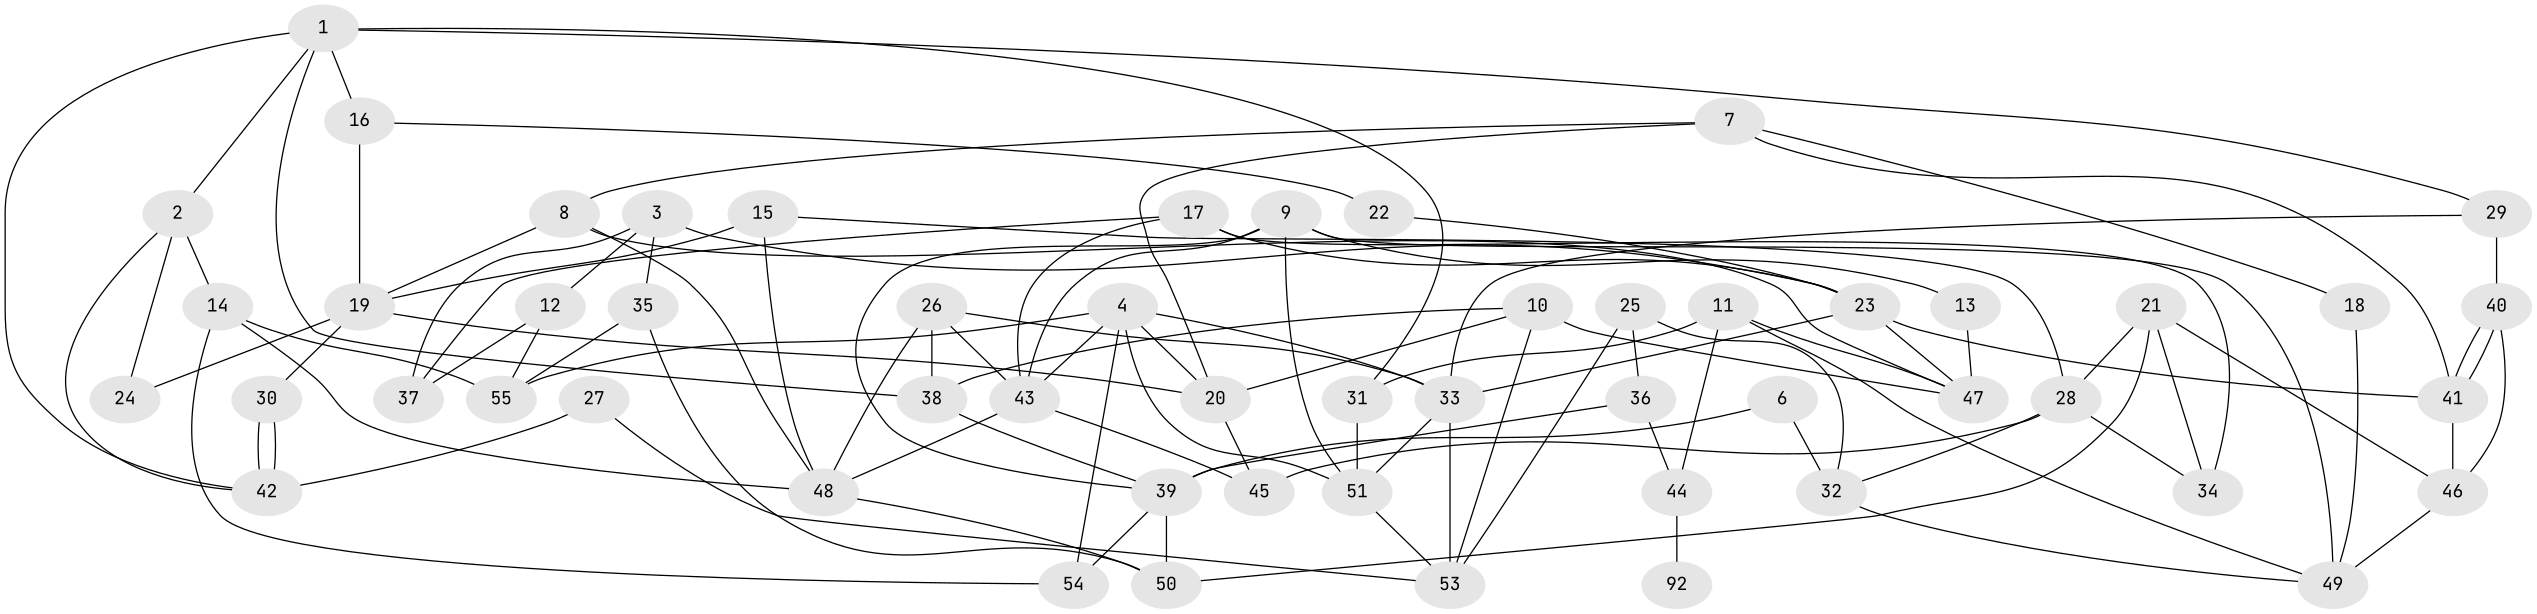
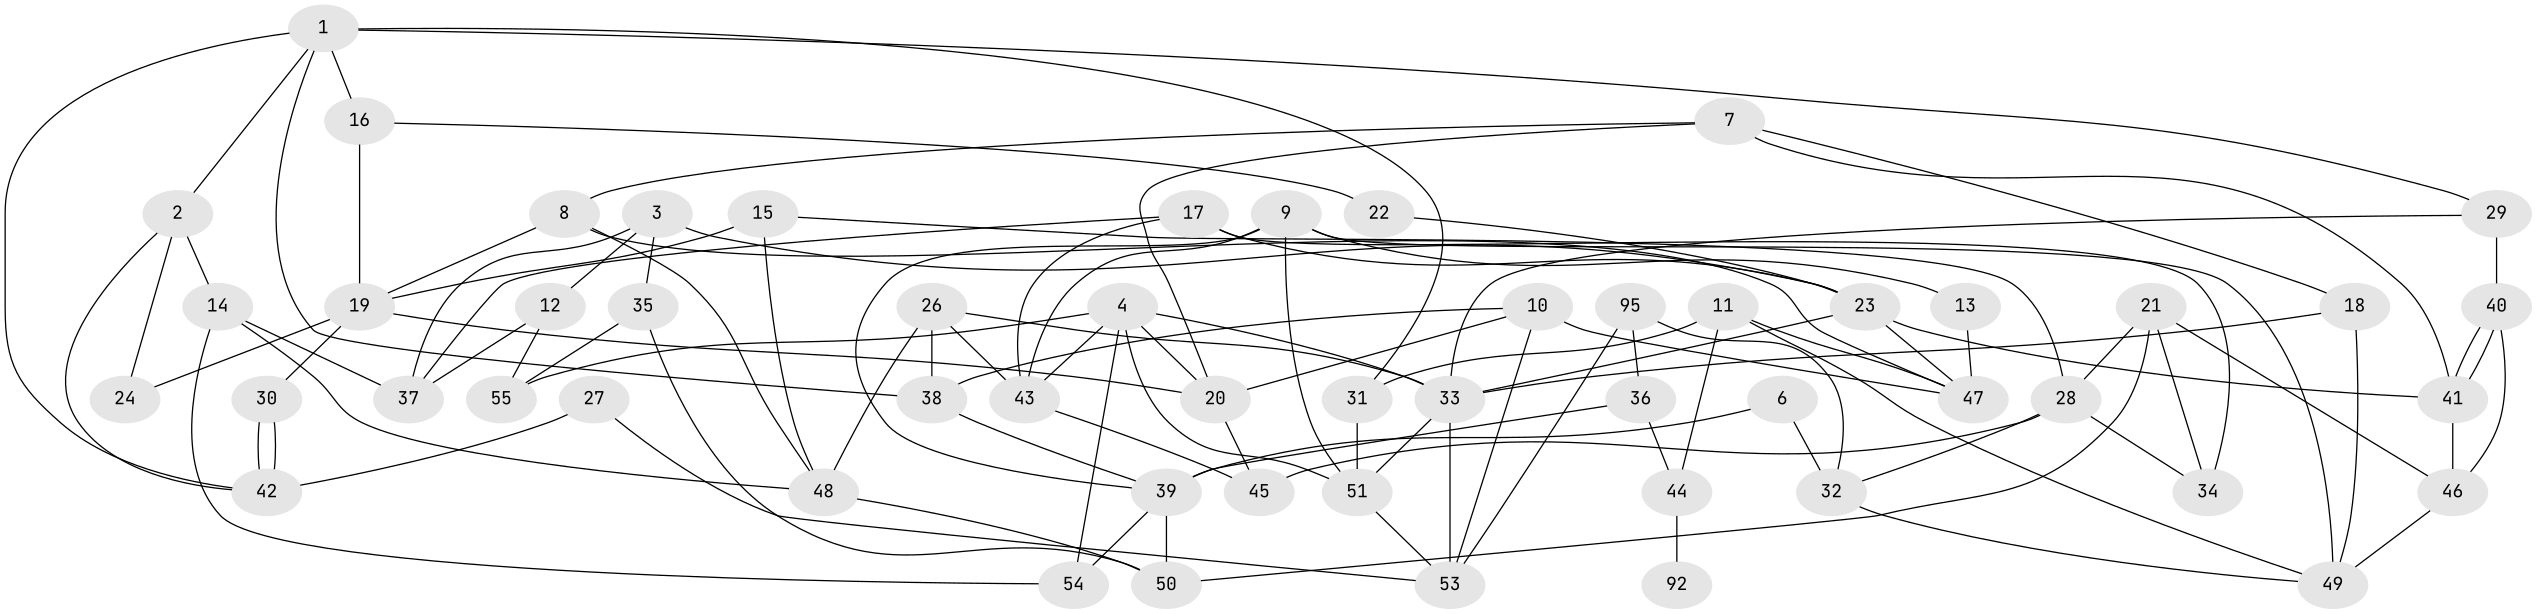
(1630, 307) -> (1630, 307)
(360, 352) -> (303, 348)
none -> (1902, 352)
(936, 442) -> none
